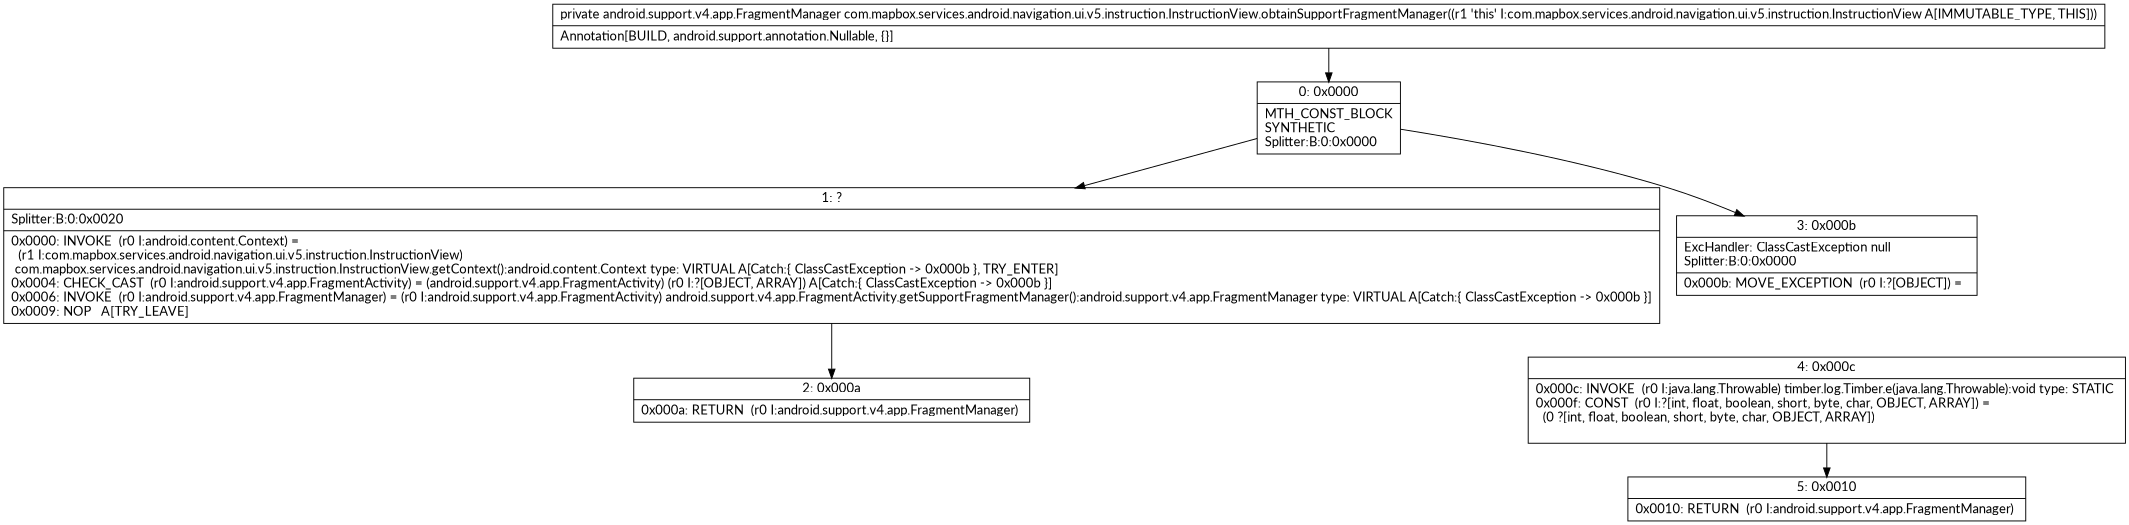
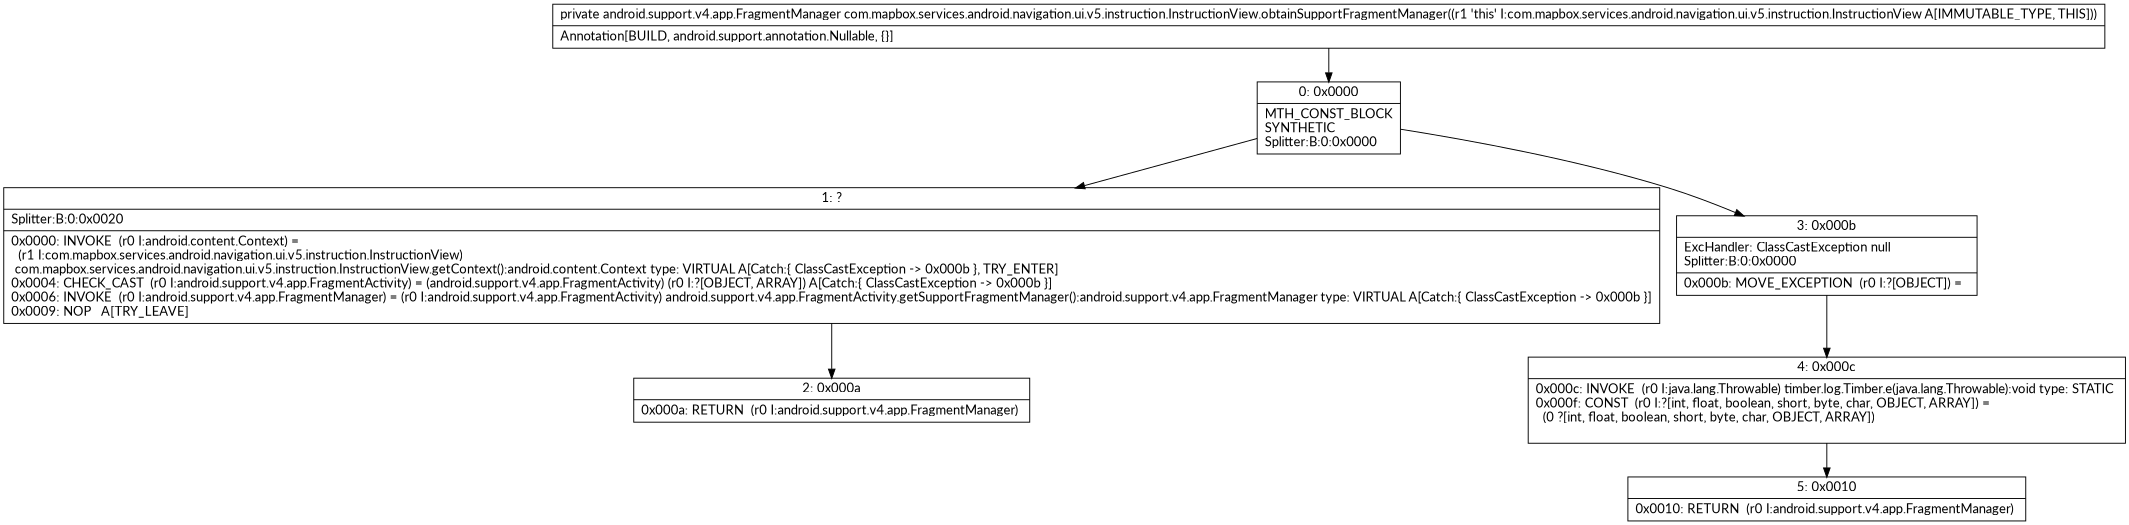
none -> (1827, 322)
